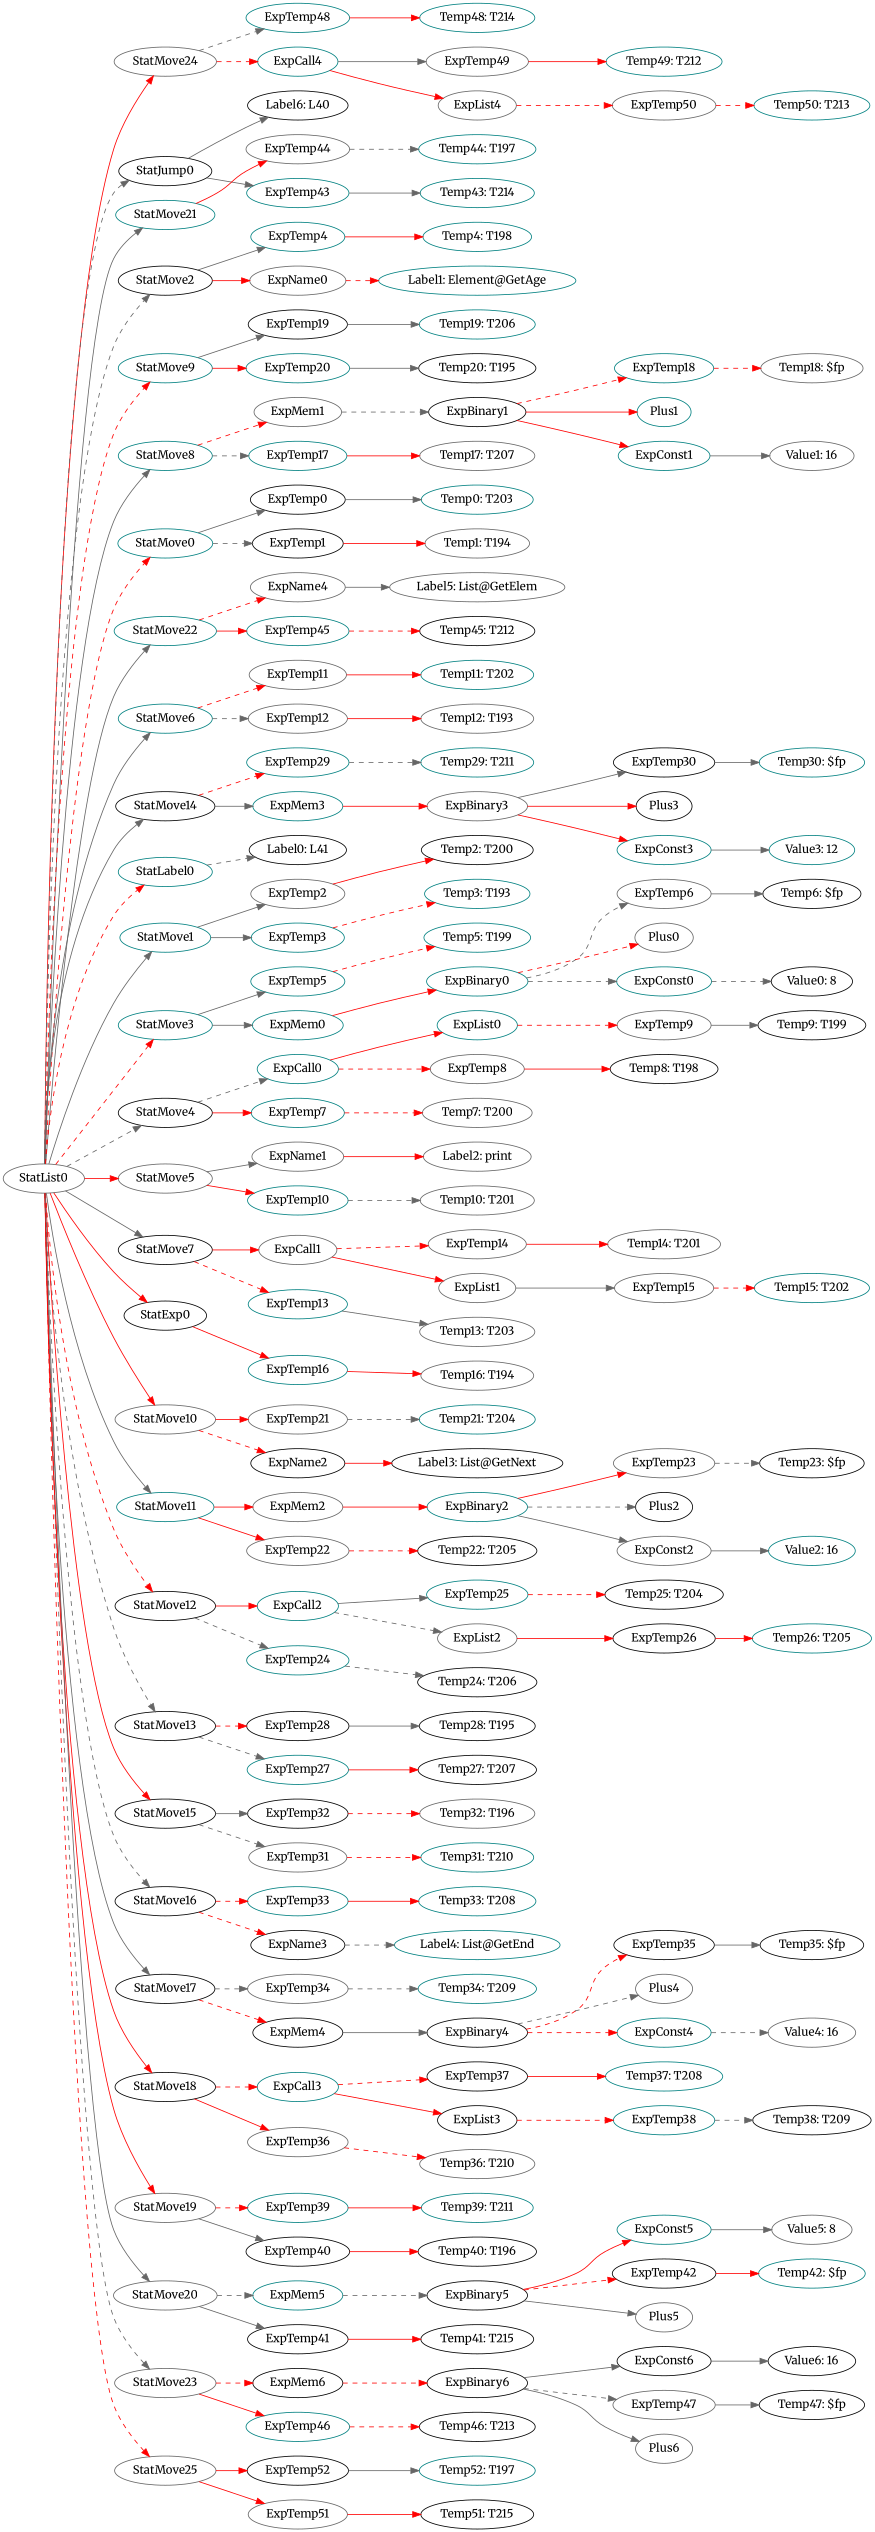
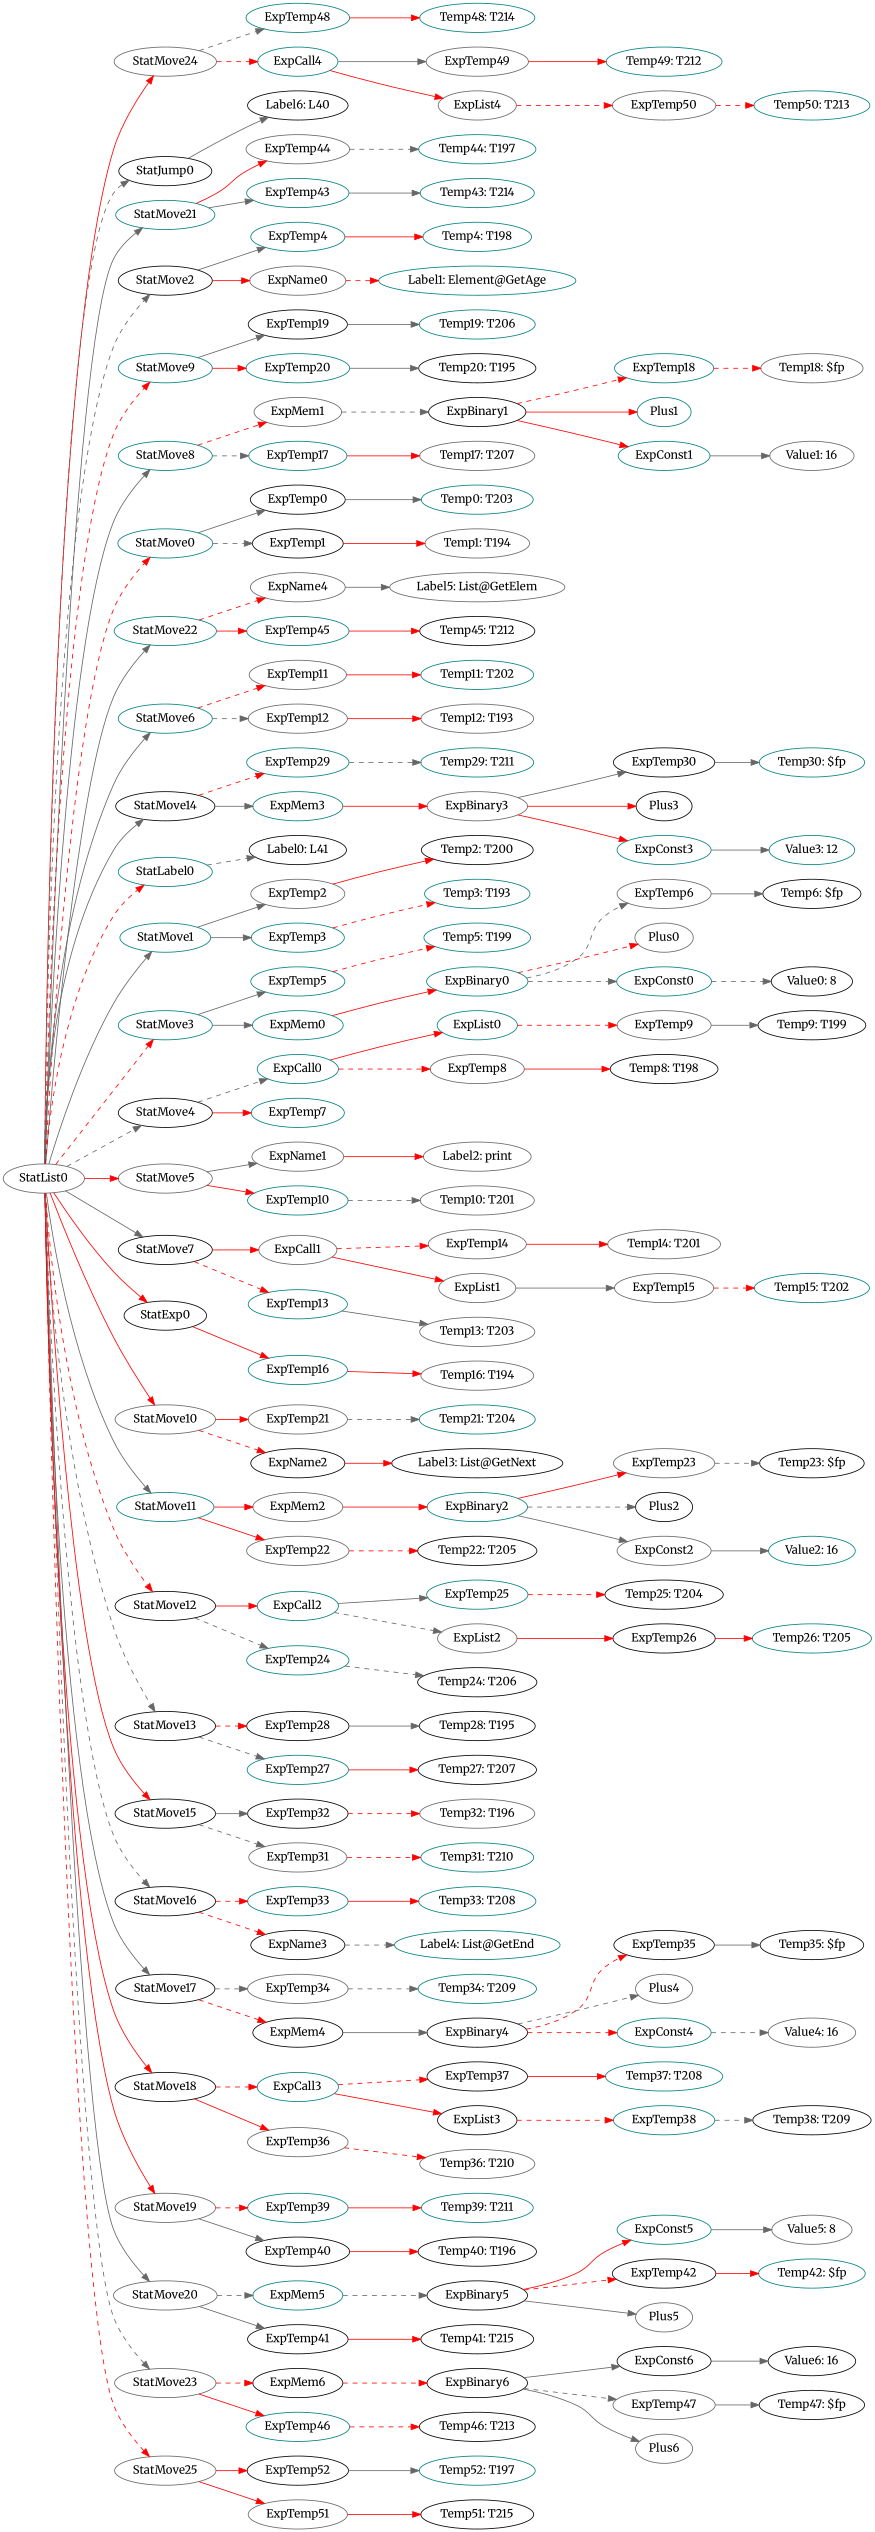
(225, 181) -> (227, 205)
(380, 631) -> (380, 631)
(477, 1113) -> none
